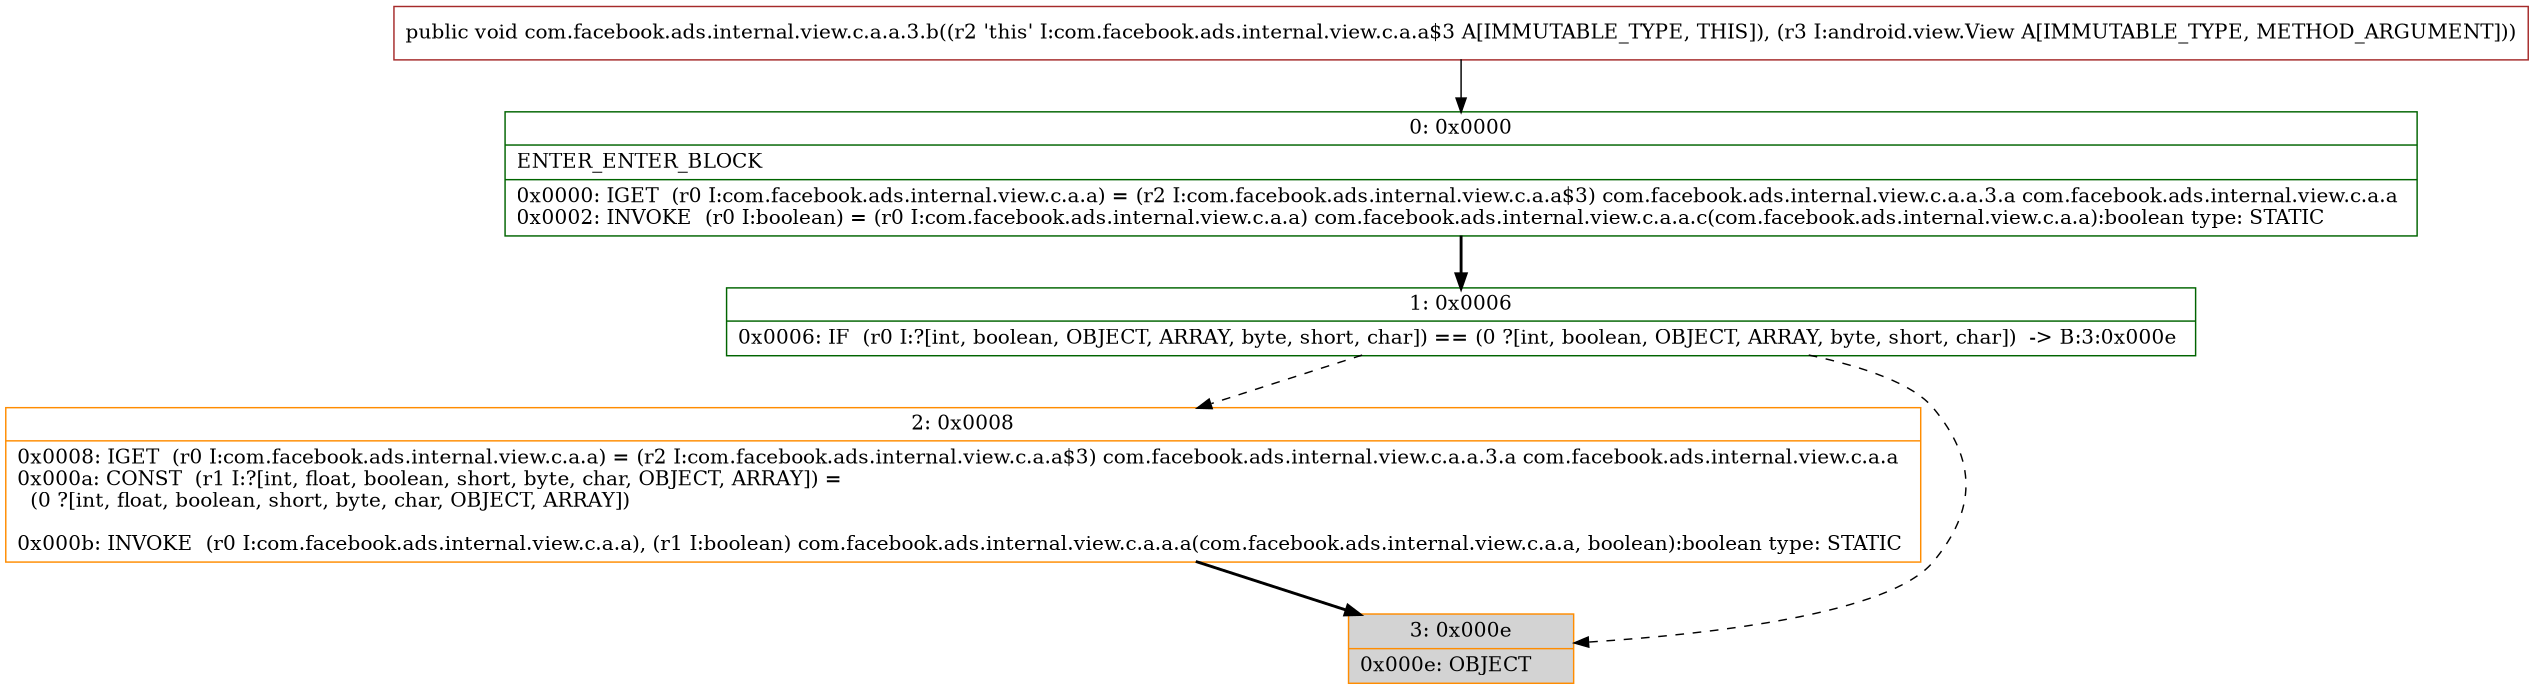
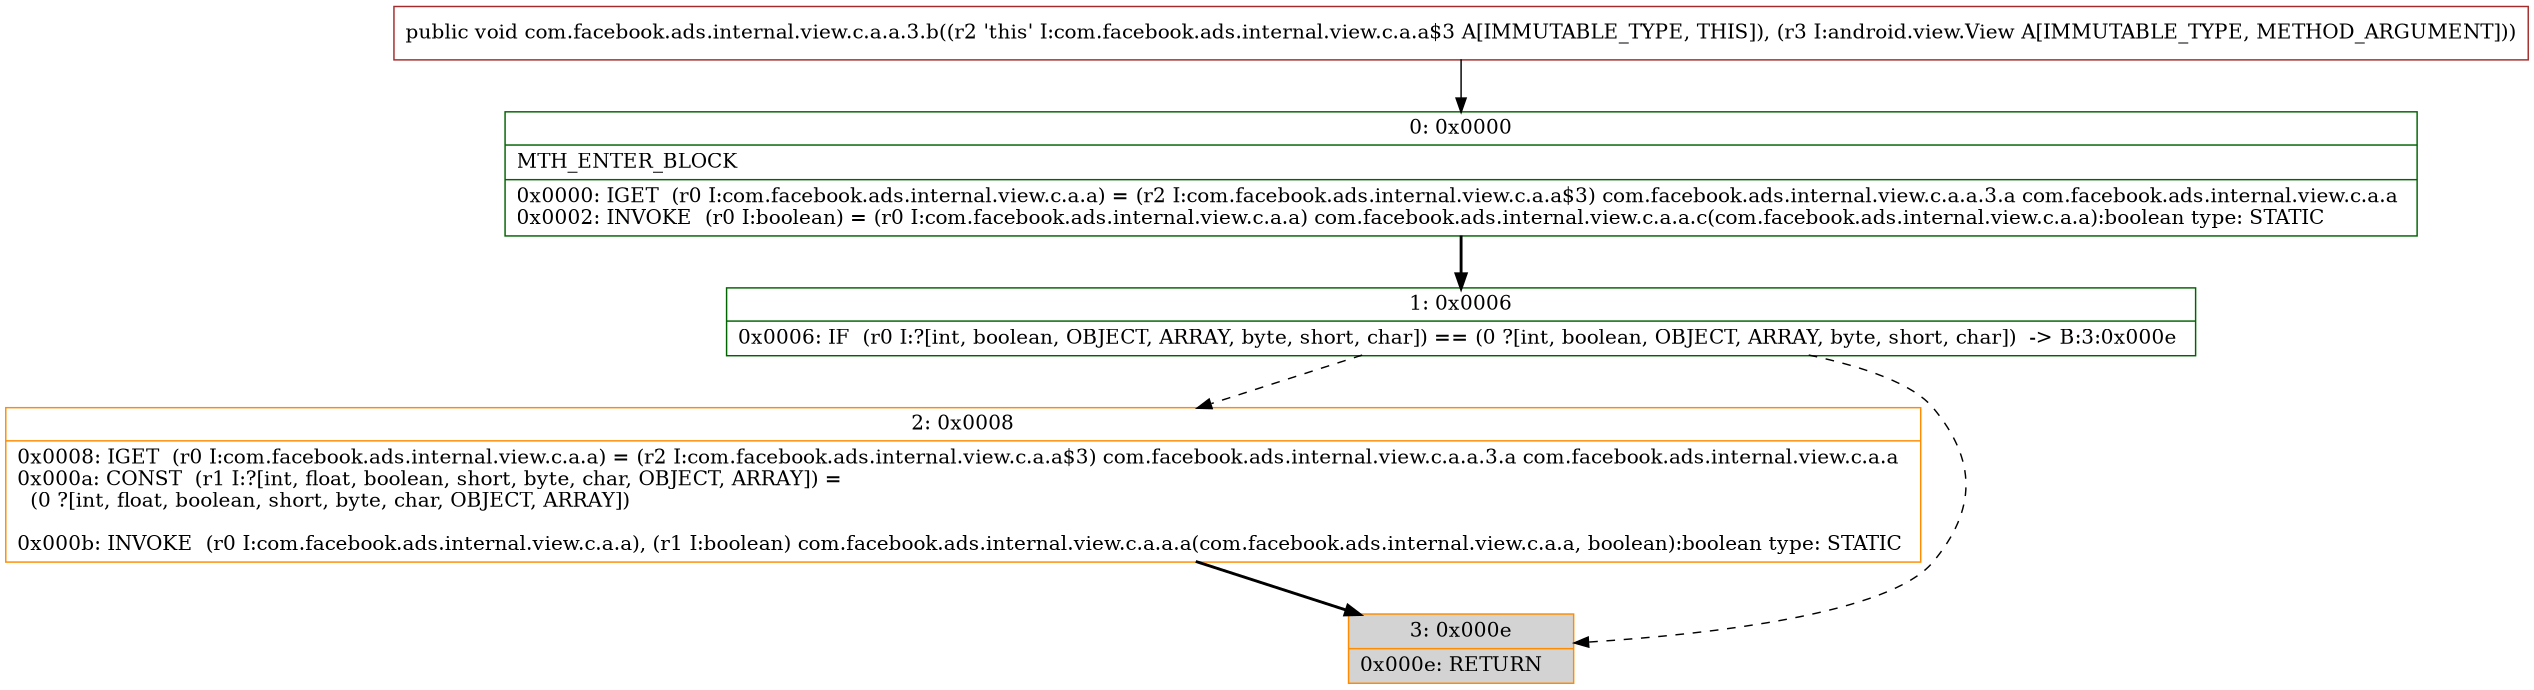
(640, 162) -> (628, 162)
(1456, 665) -> (1461, 665)
